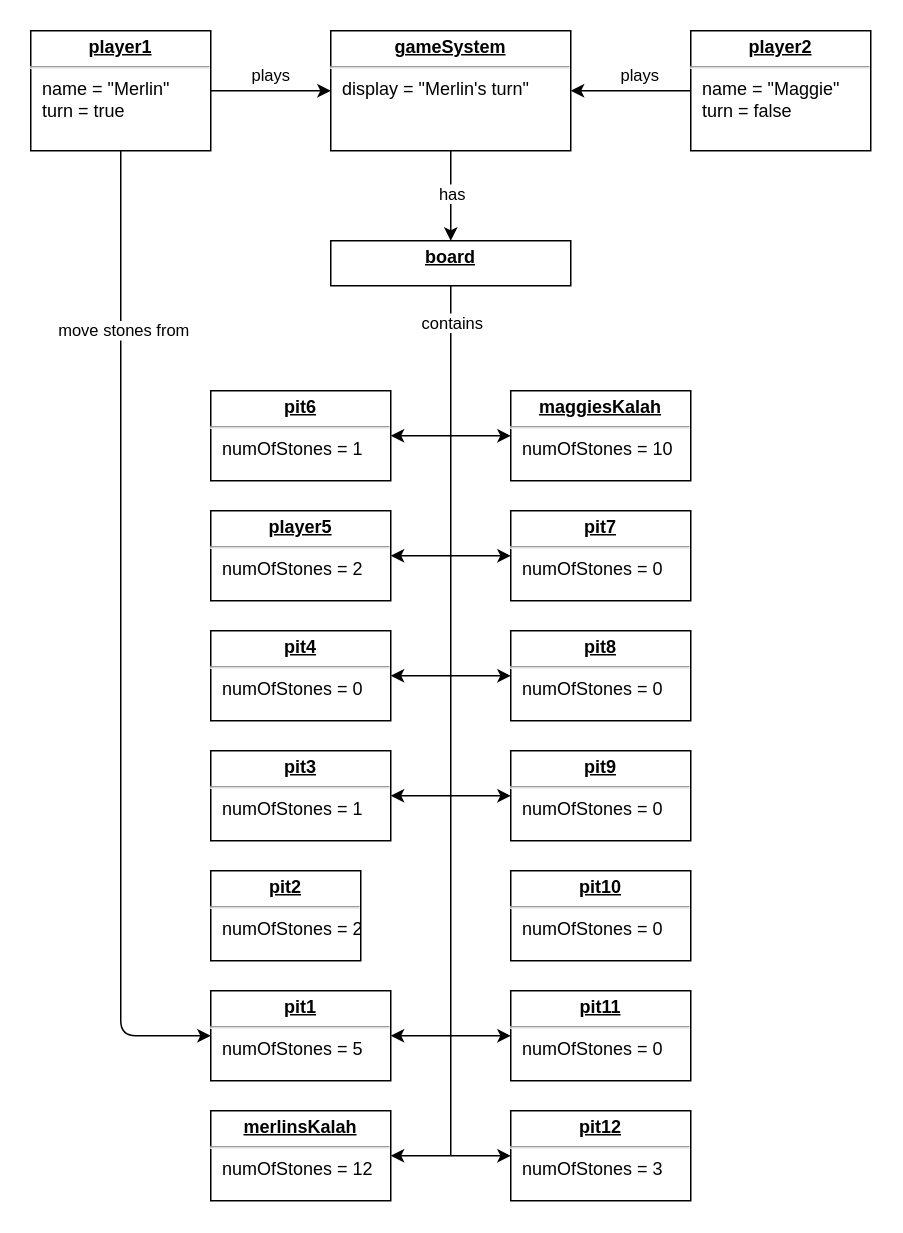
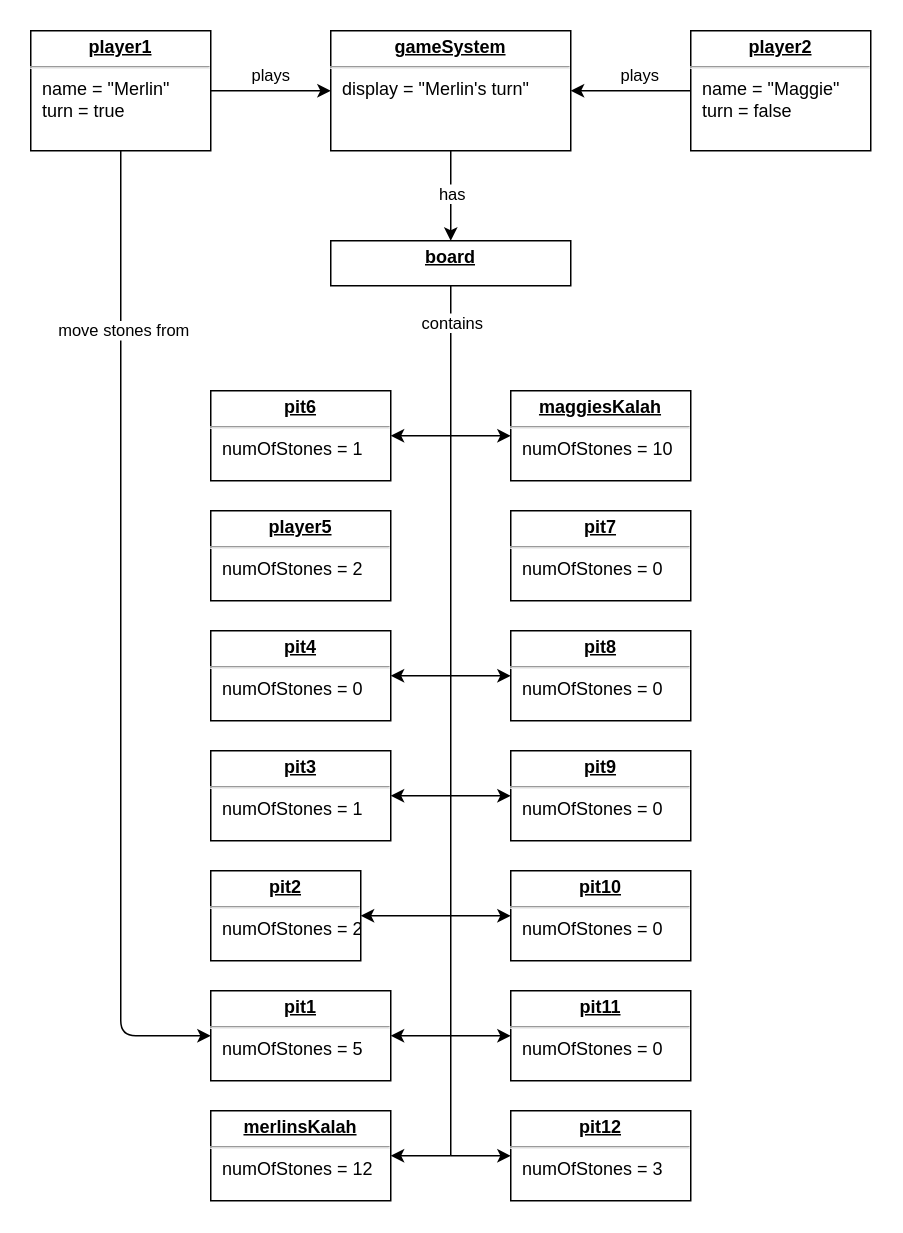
(452, 556) -> none
none -> (436, 916)
